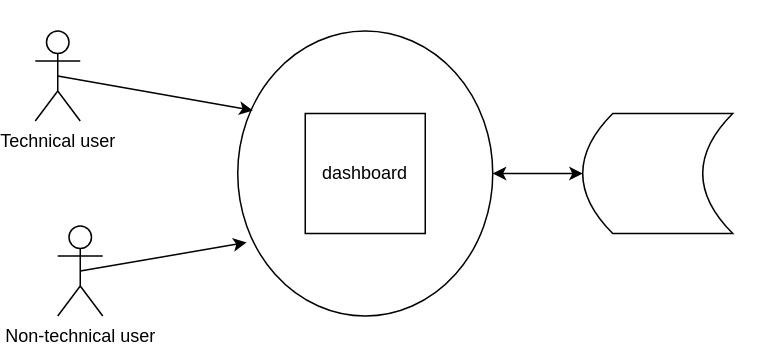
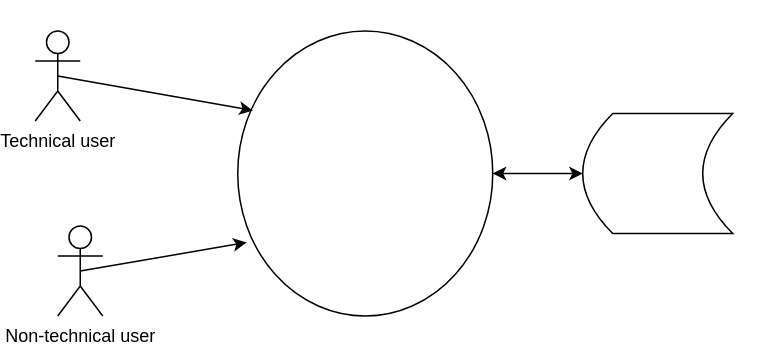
(365, 173) -> none
